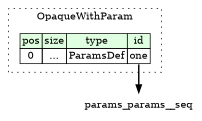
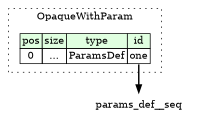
(139, 105) -> (139, 105)
